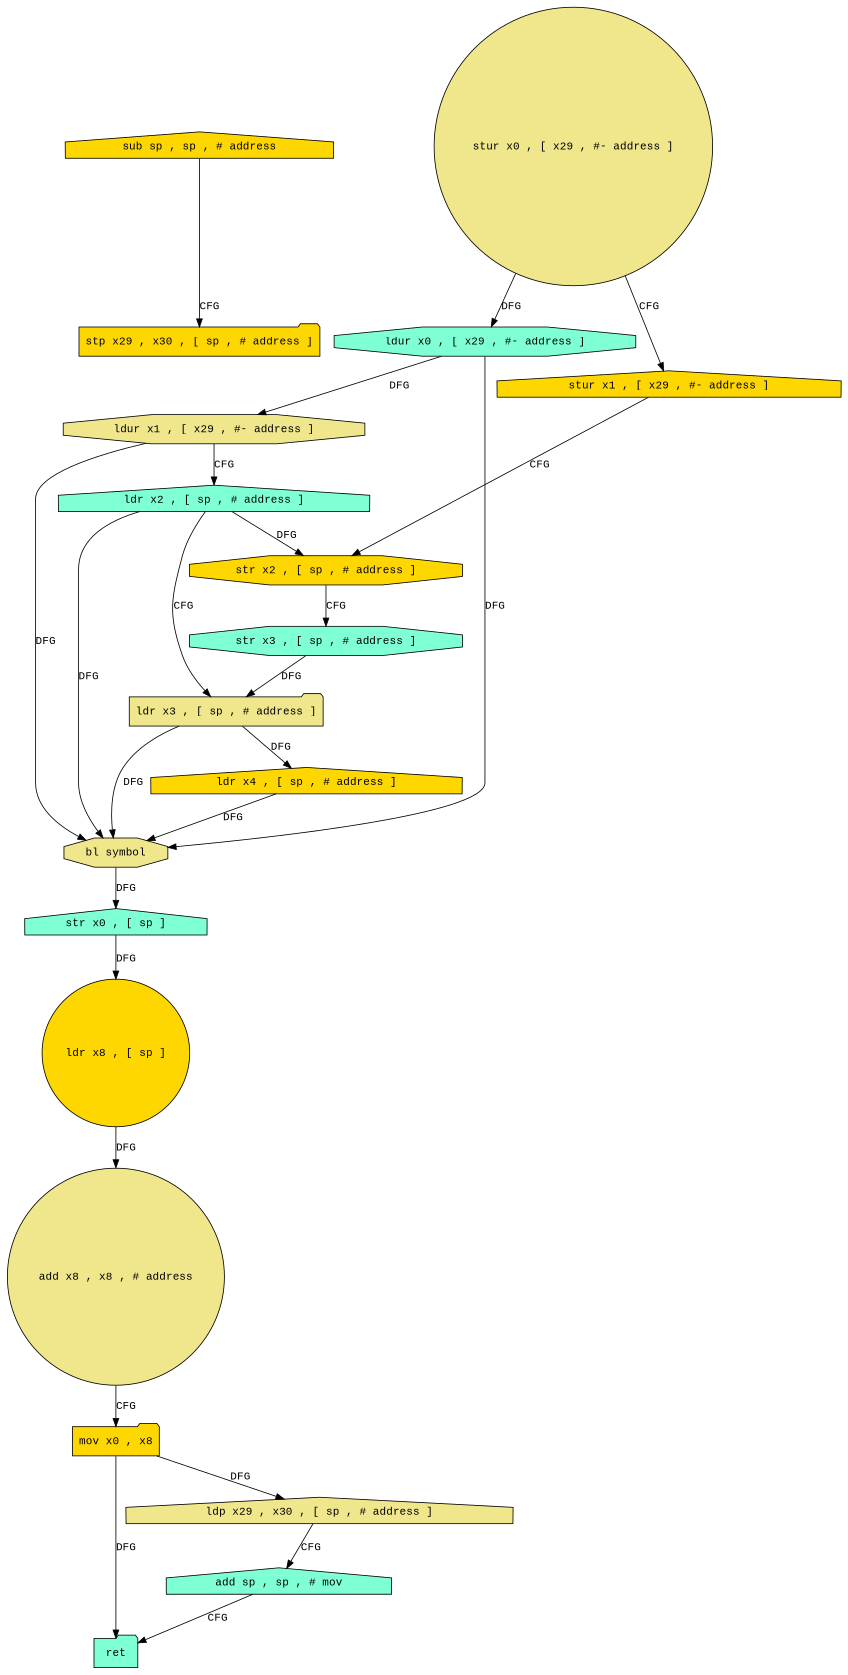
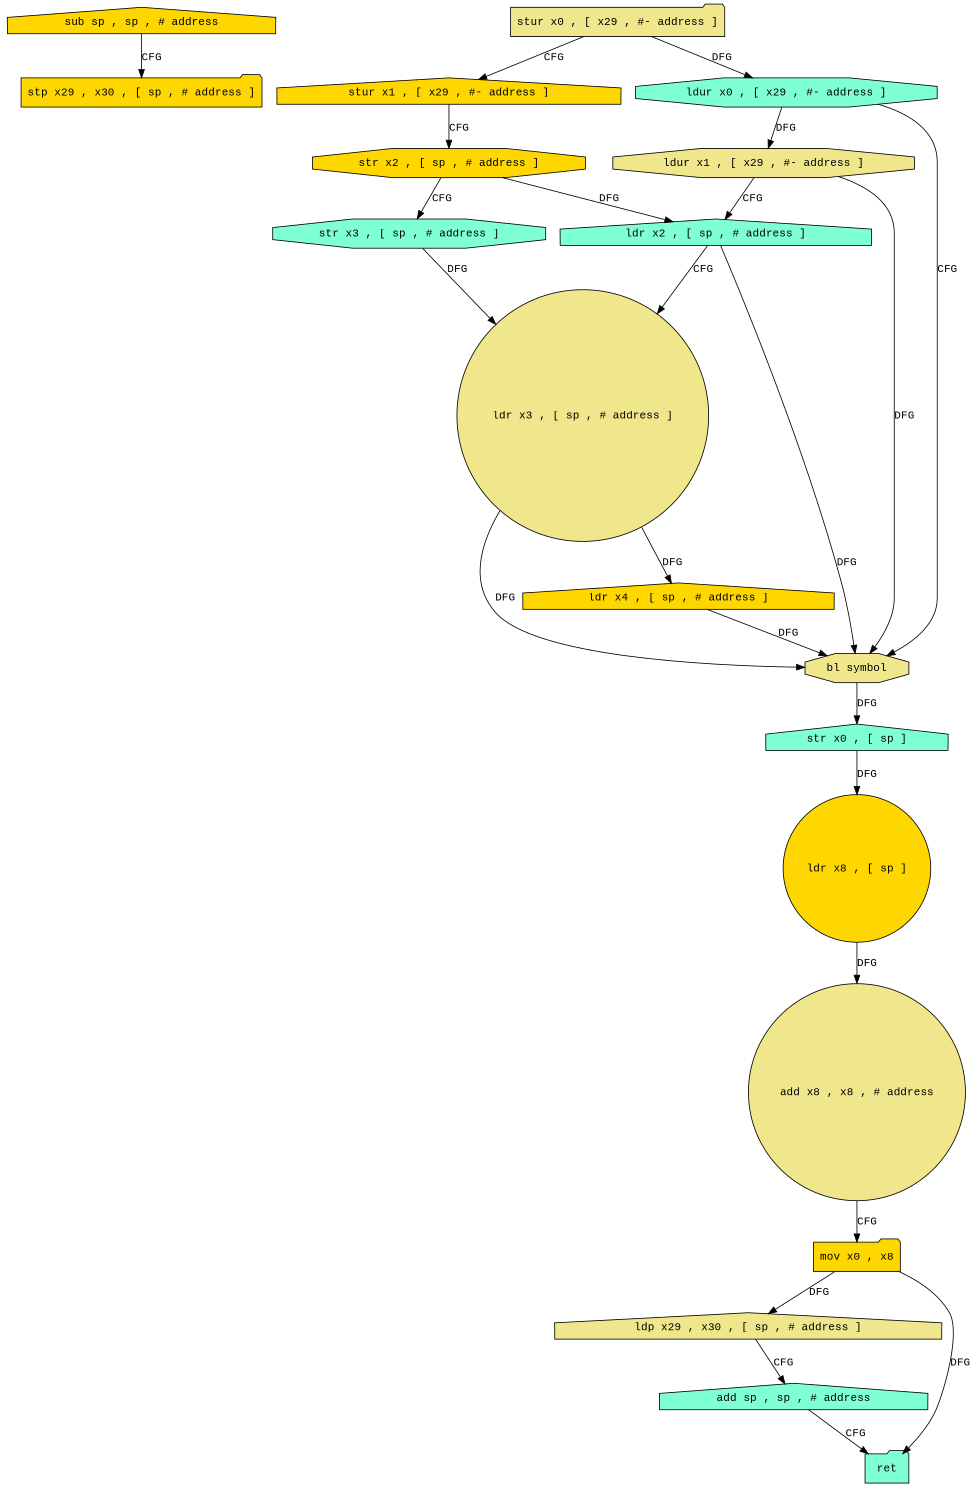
(573, 146) -> (618, 22)
(264, 531) -> (584, 199)
(495, 606) -> (947, 269)
(226, 711) -> (583, 416)
(279, 1582) -> (794, 1398)
